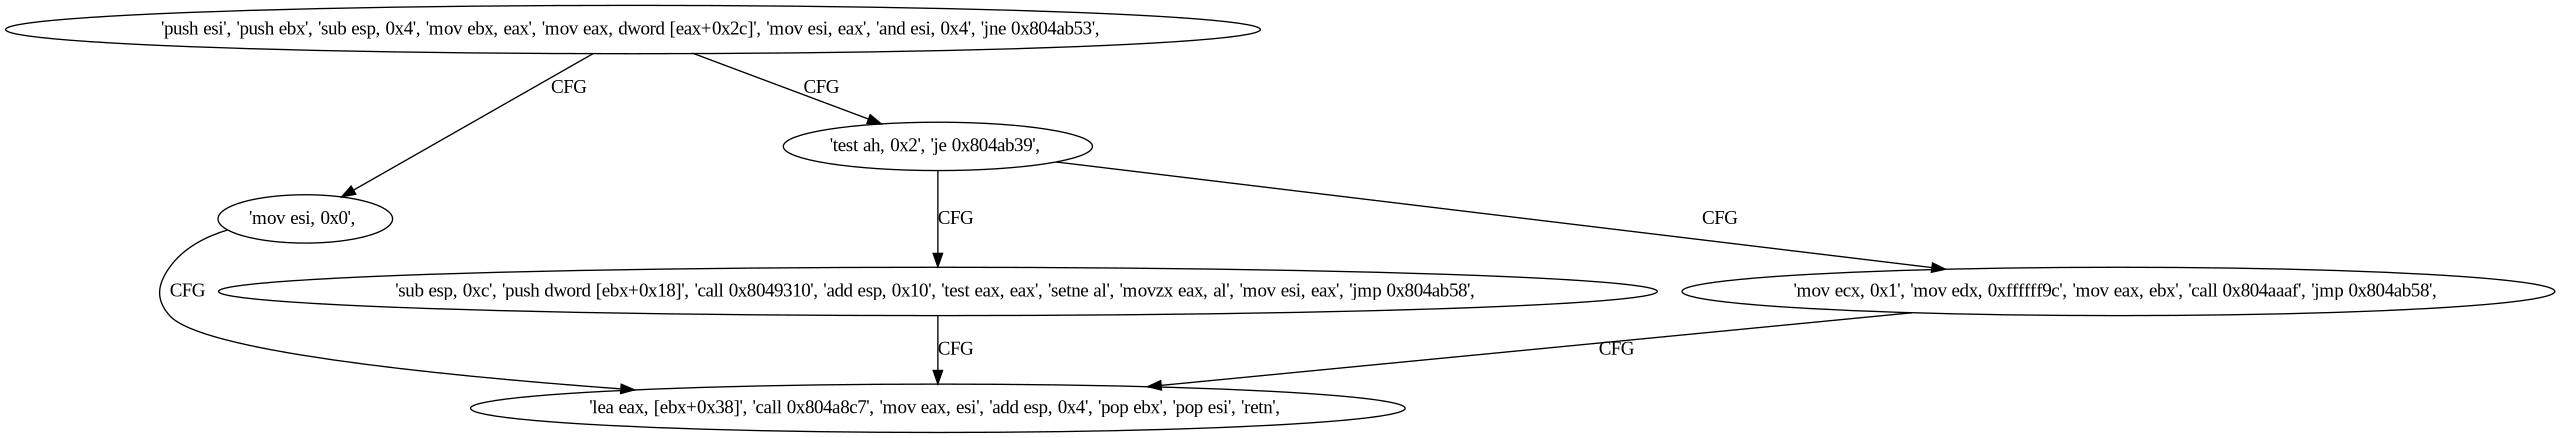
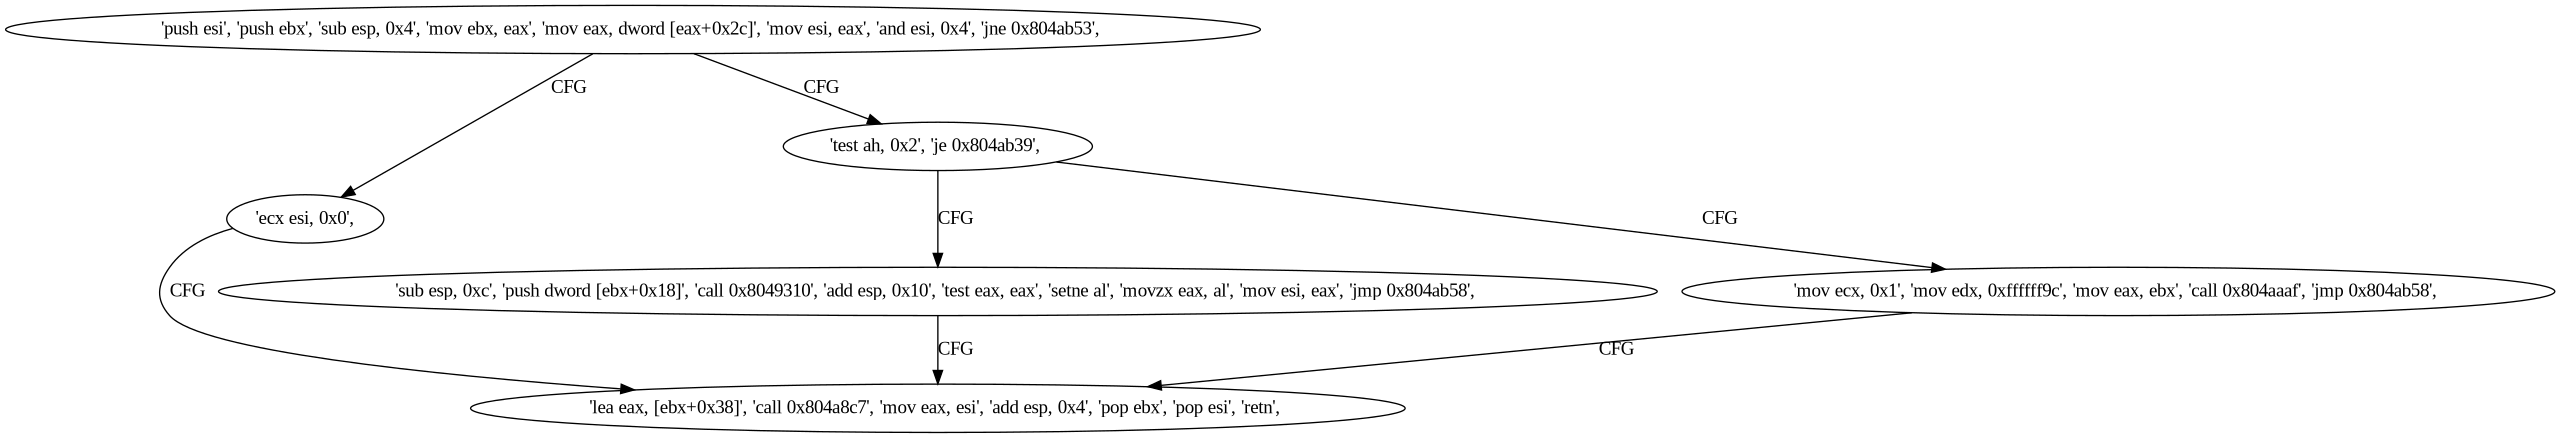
(305, 219) -> (305, 219)
